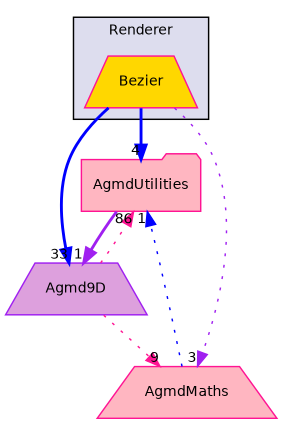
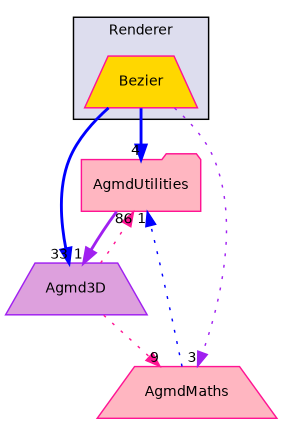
(76, 289) -> (76, 289)
